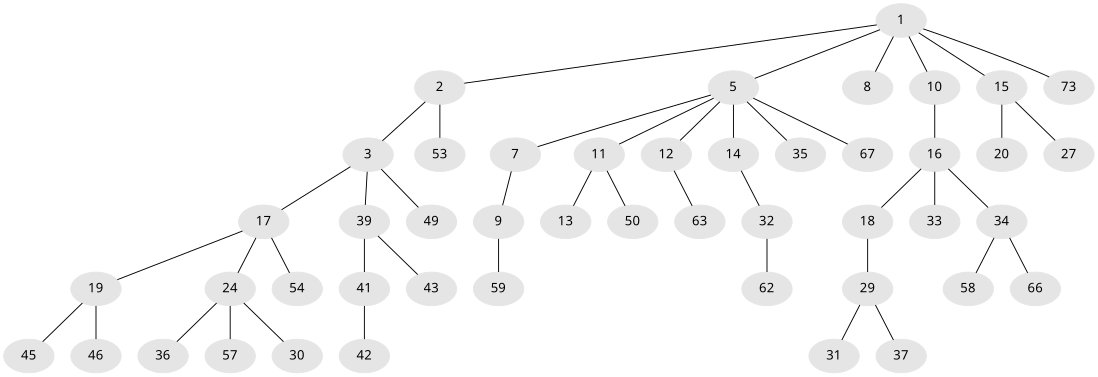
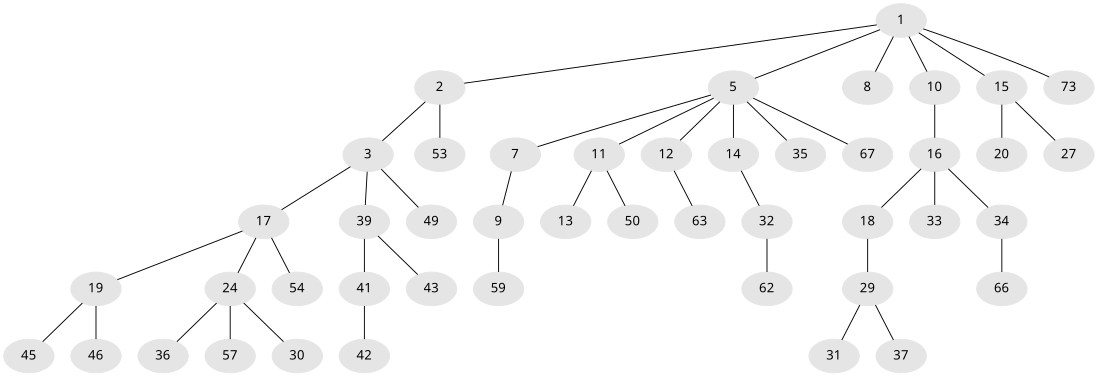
(968, 289) -> none
